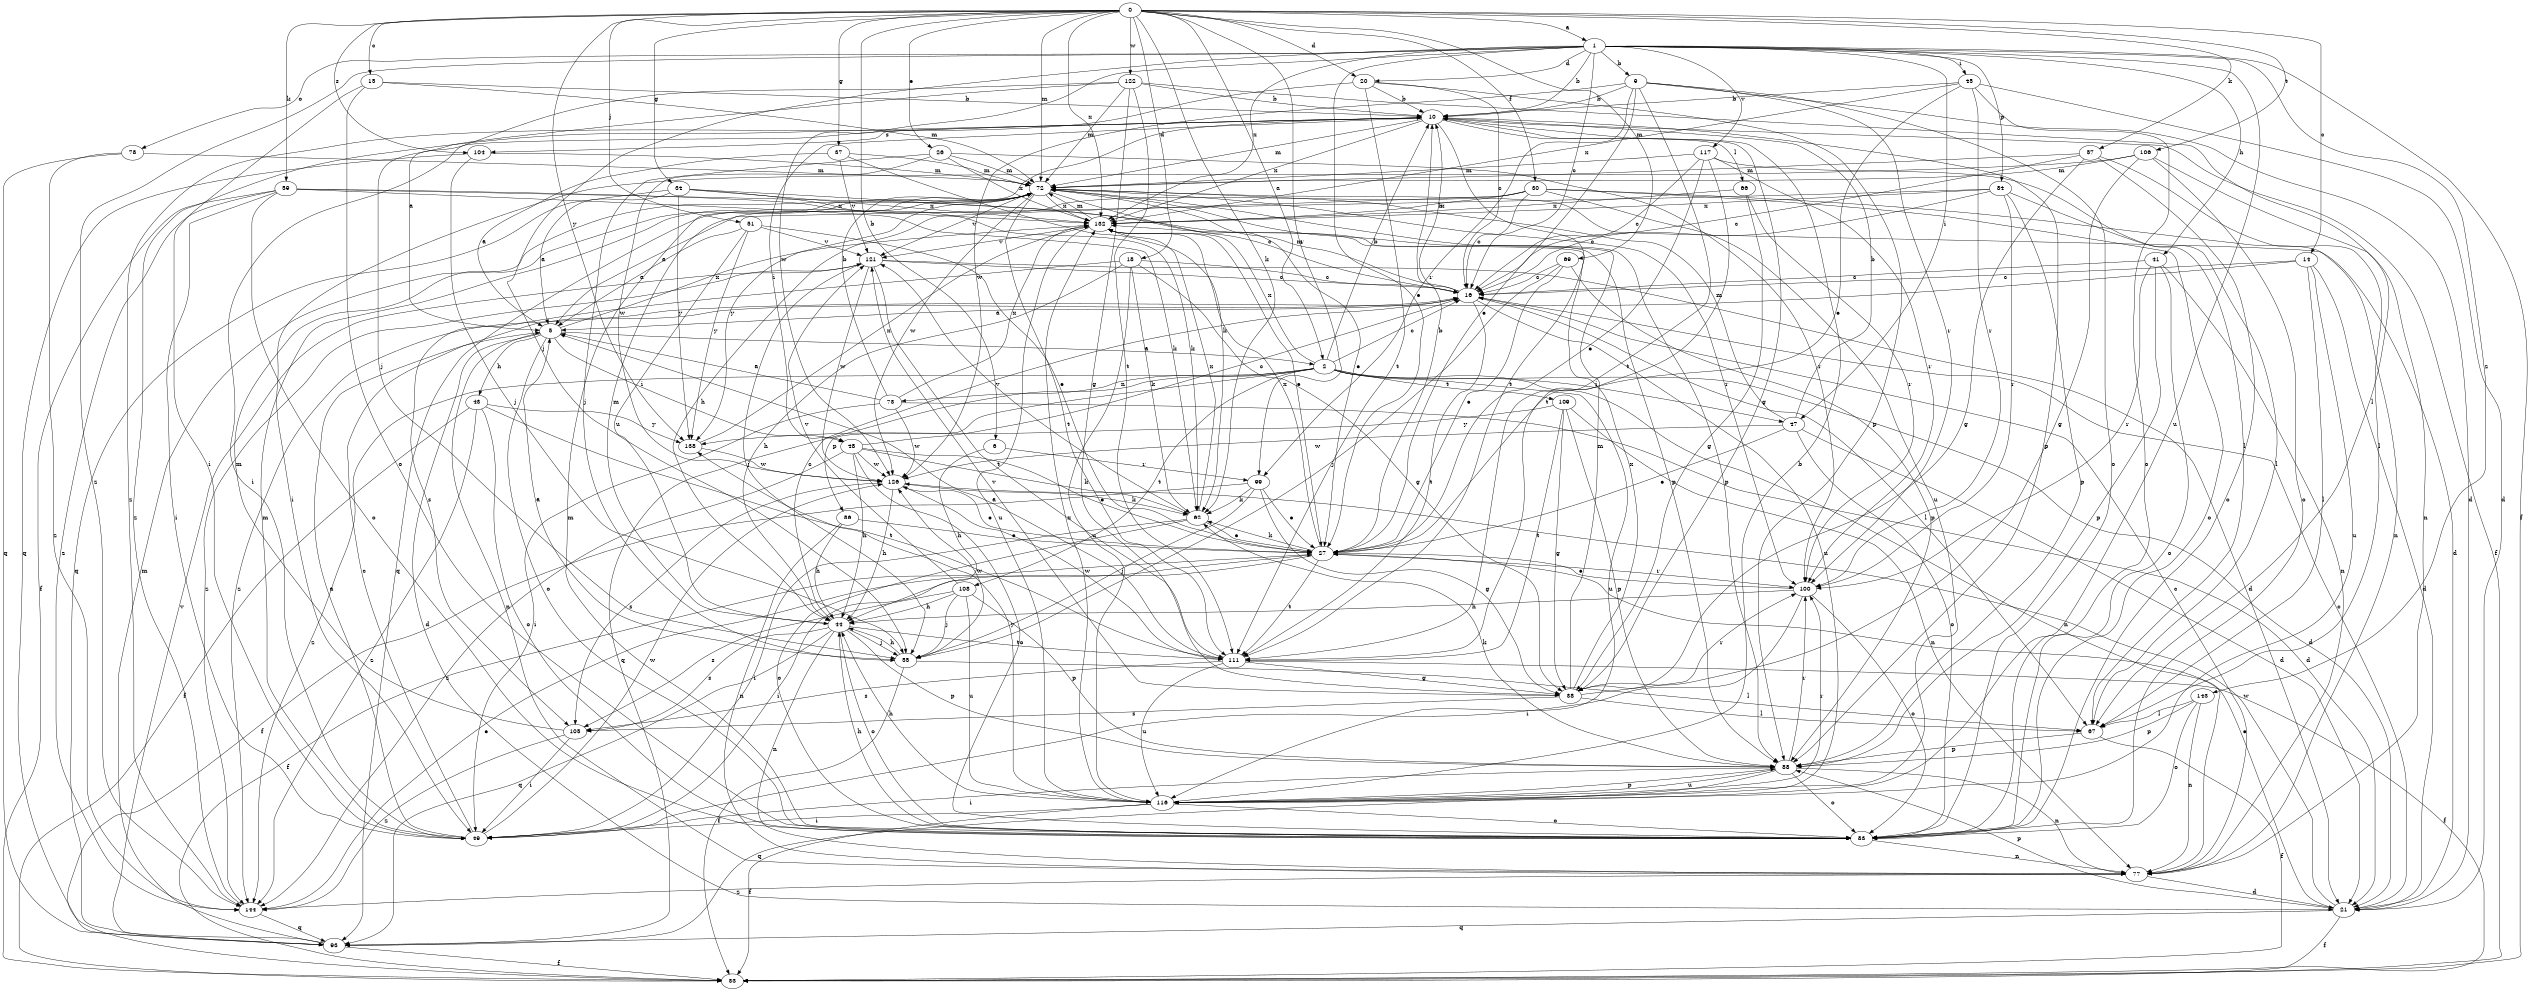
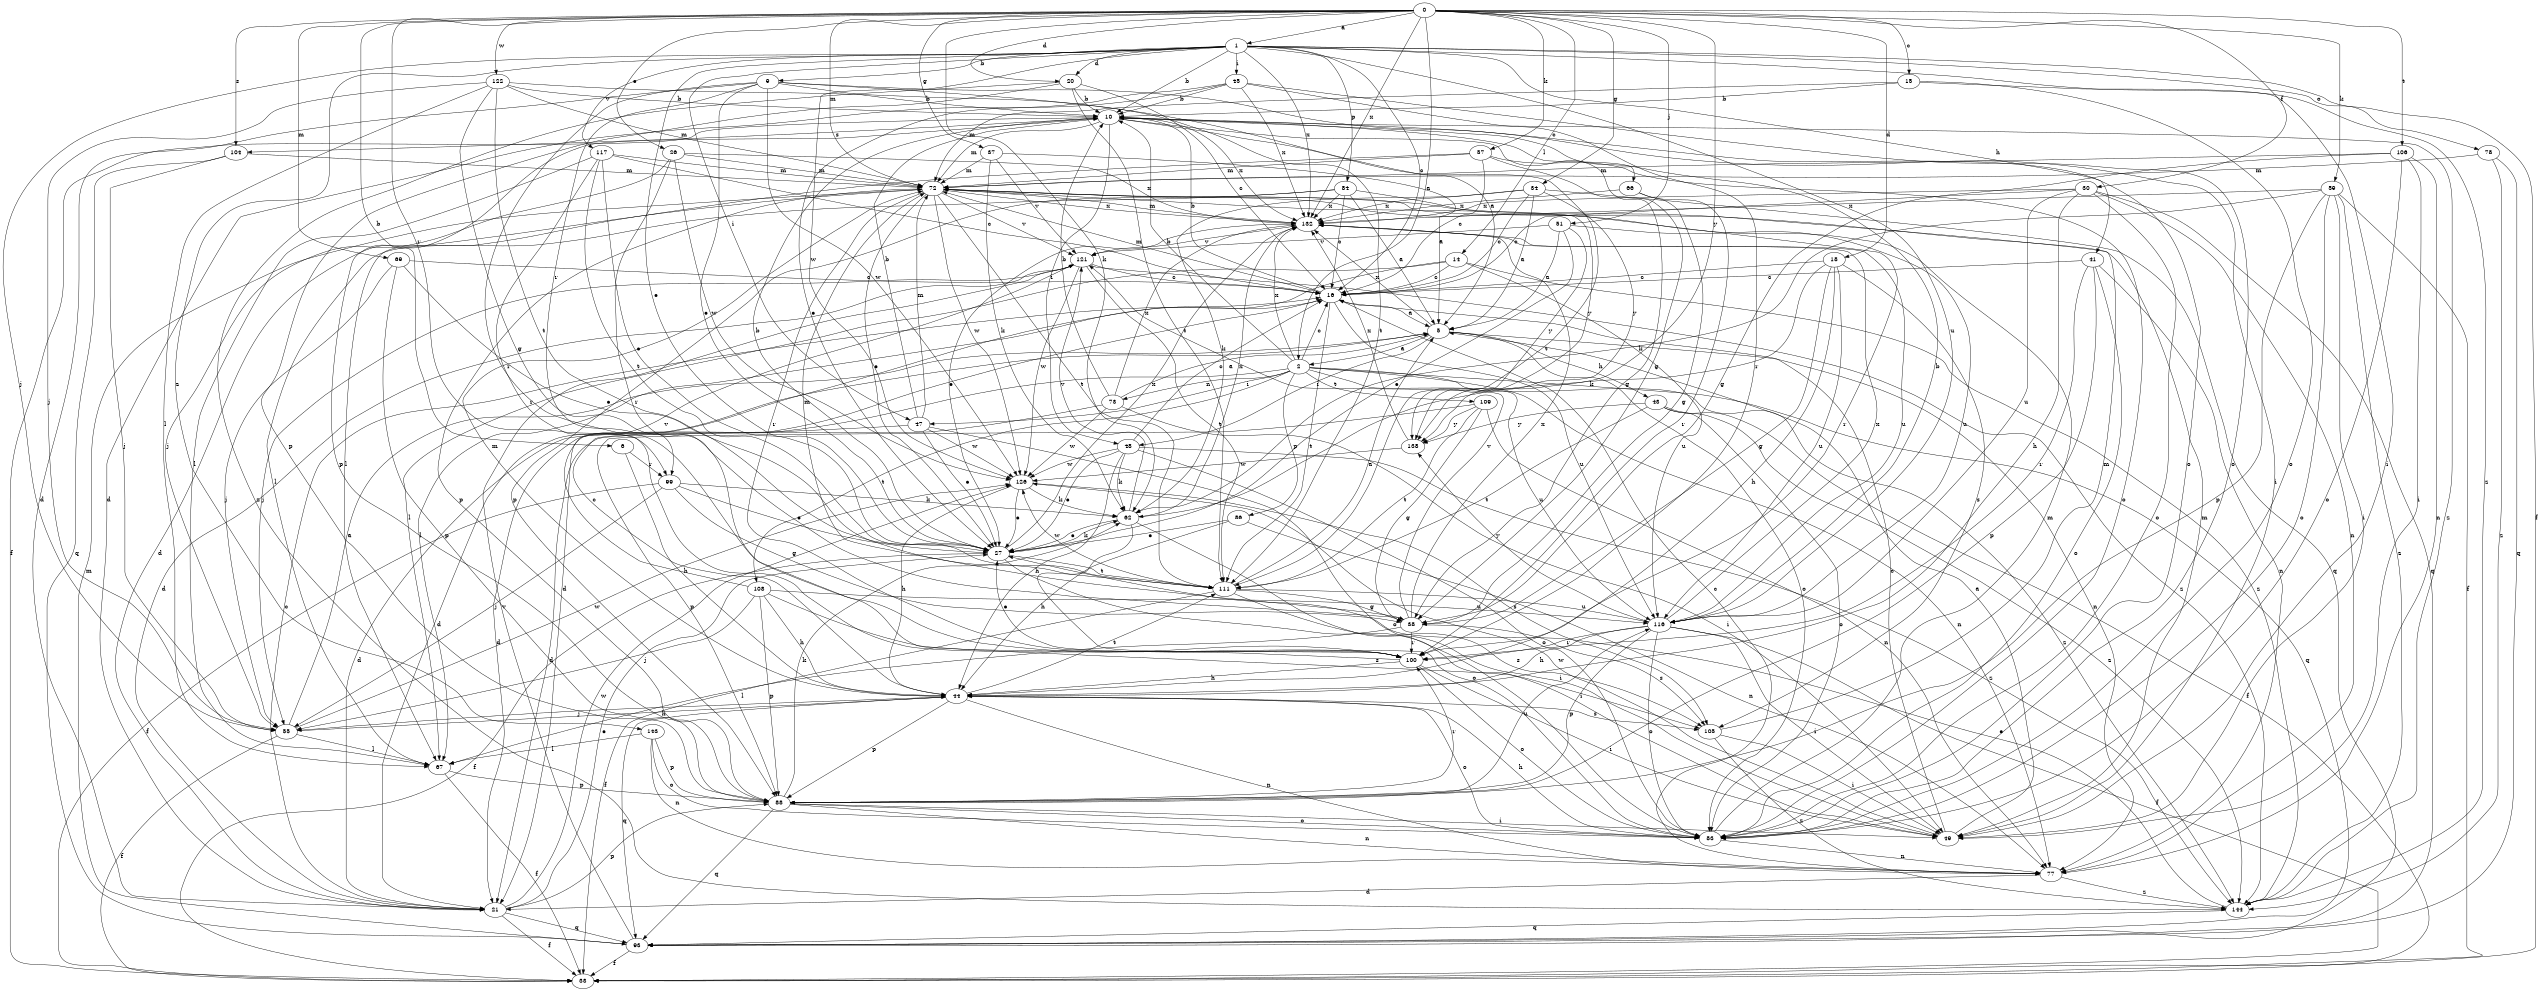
(362, 315) -> (2116, 261)
(641, 458) -> (1970, 346)
(1539, 565) -> none
